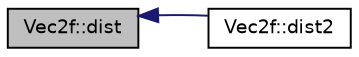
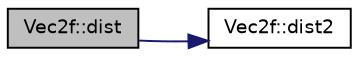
(183, 15) -> (163, 41)
